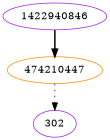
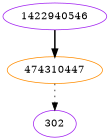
(55, 16) -> (55, 16)
(55, 70) -> (55, 70)
